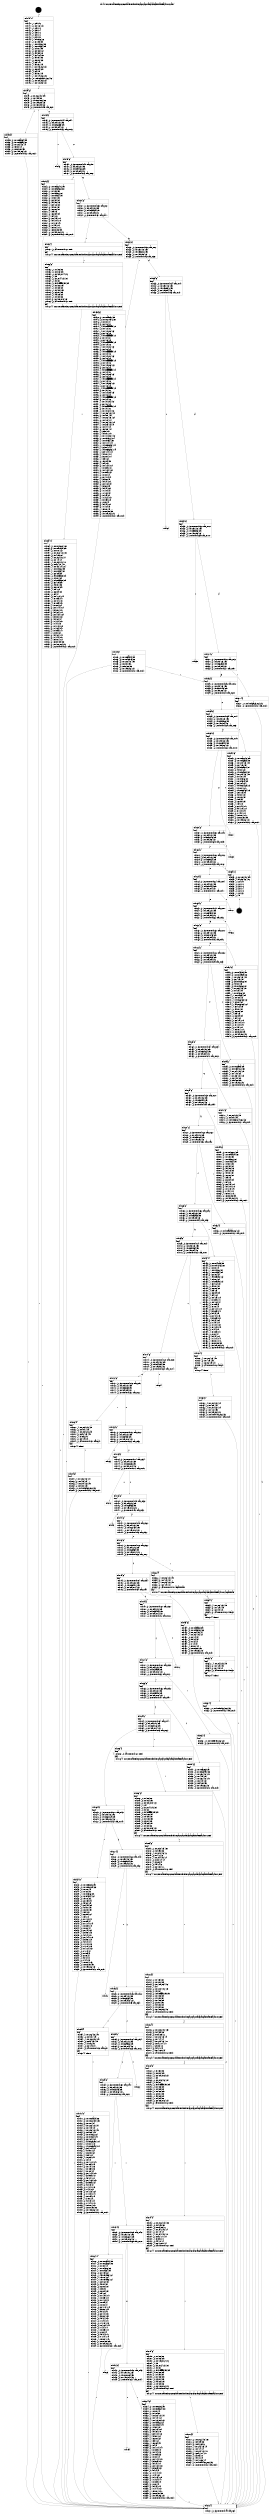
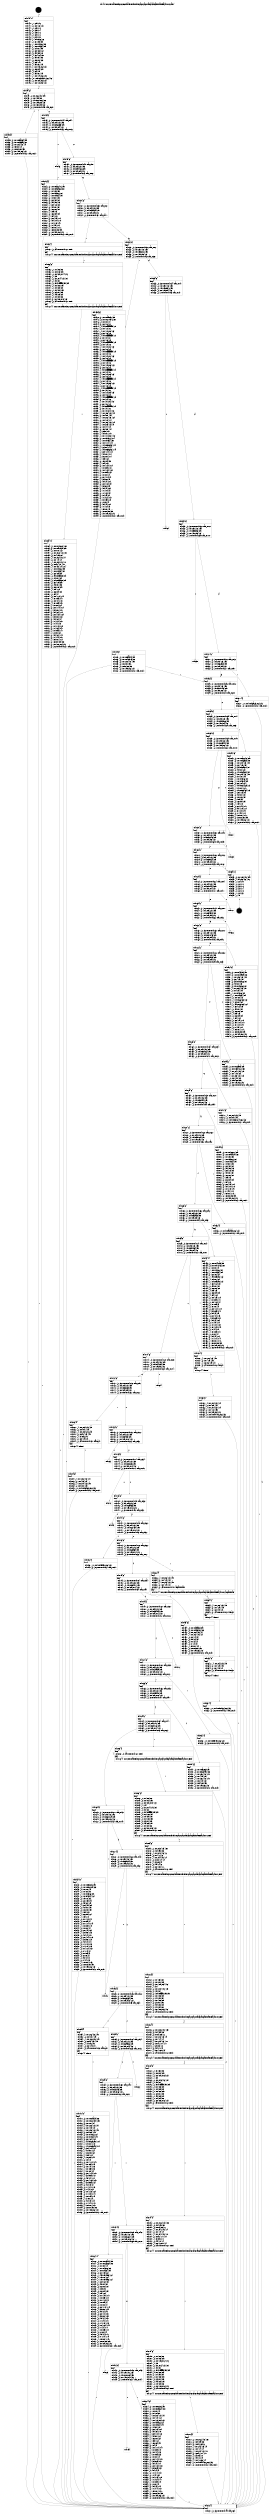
(73, 177) -> (57, 174)
none -> (100, 1564)
(102, 1851) -> (107, 1909)
